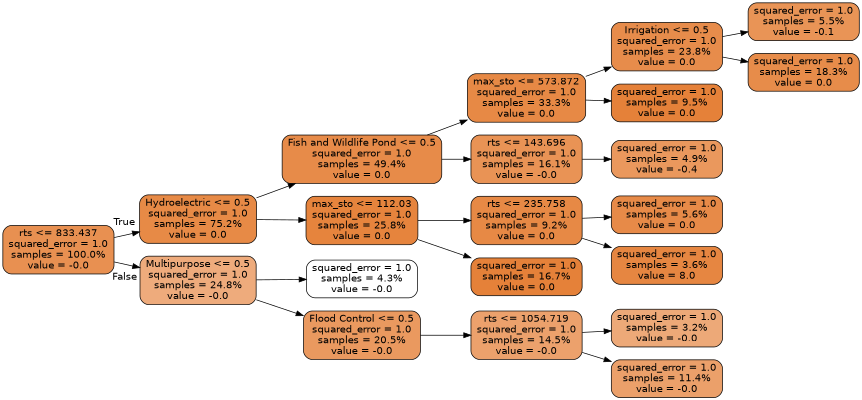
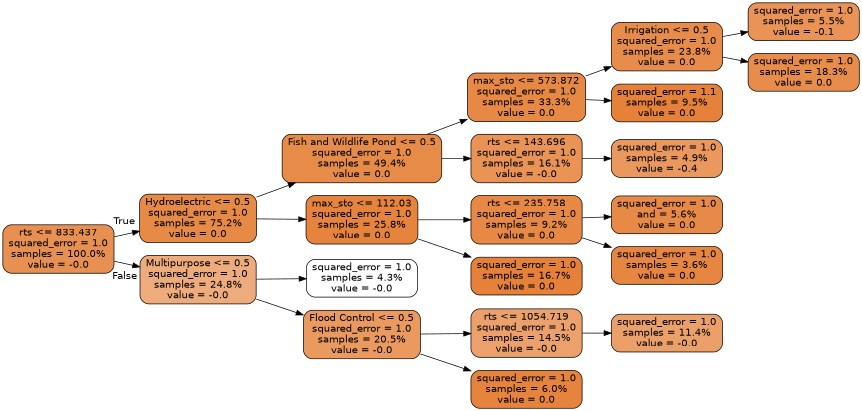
(667, 103) -> (667, 103)
(667, 215) -> (667, 215)
(667, 265) -> (667, 265)
(667, 328) -> none
none -> (527, 389)
